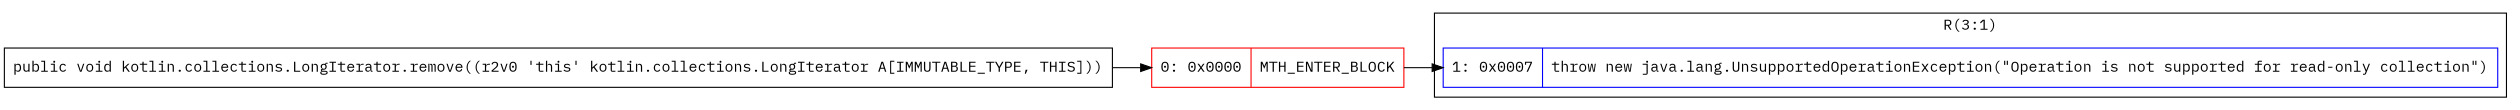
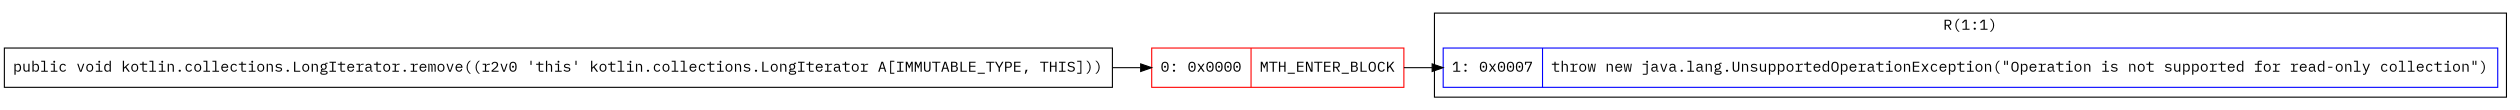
(1970, 26) -> (1970, 26)
